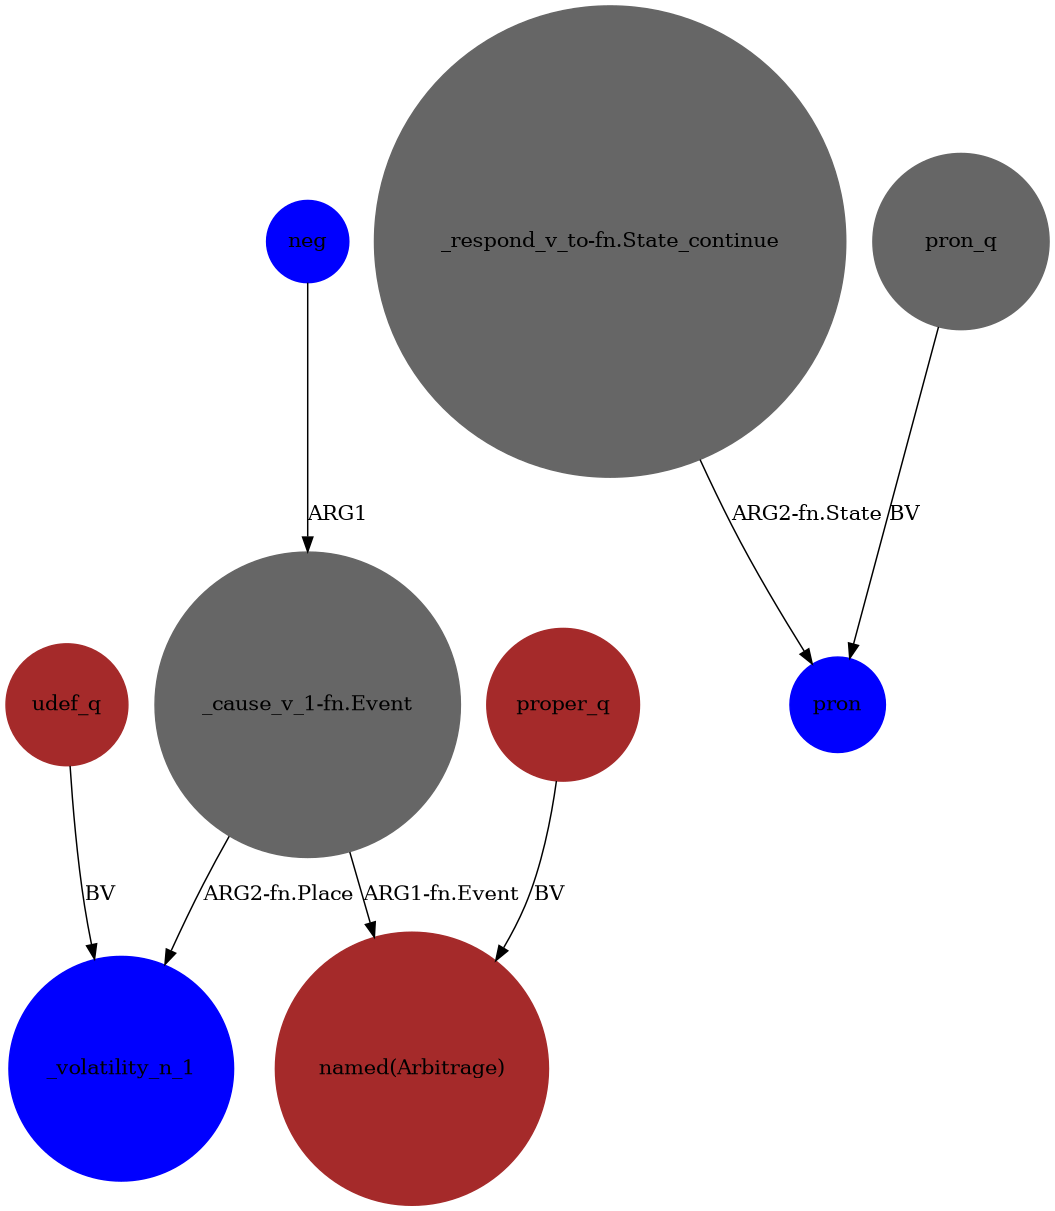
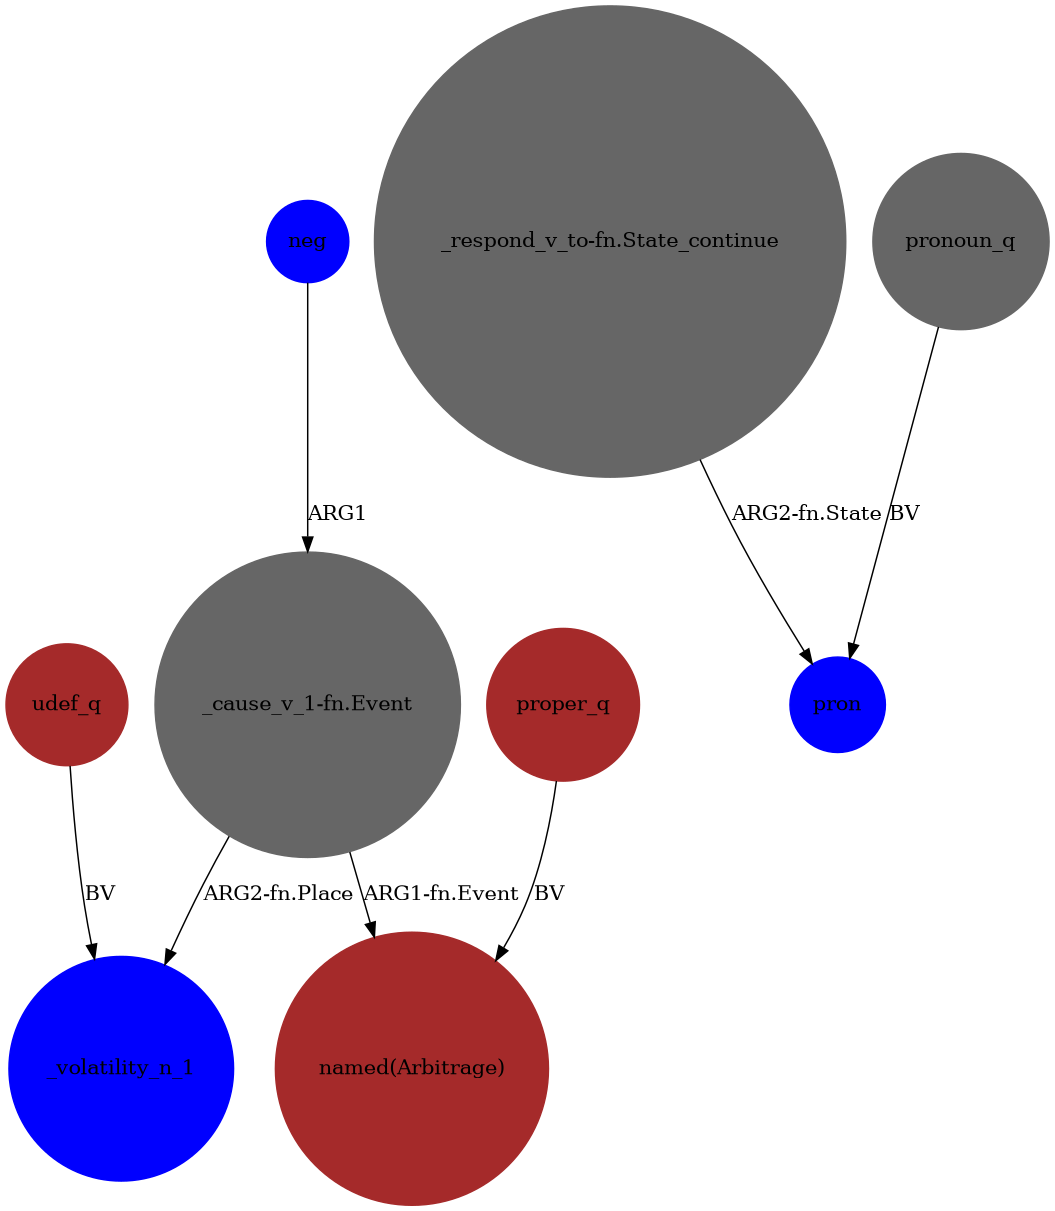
(961, 242) -> (961, 242)
